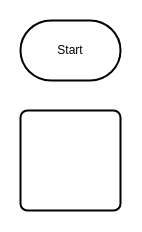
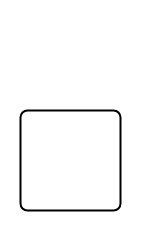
(71, 51) -> none
